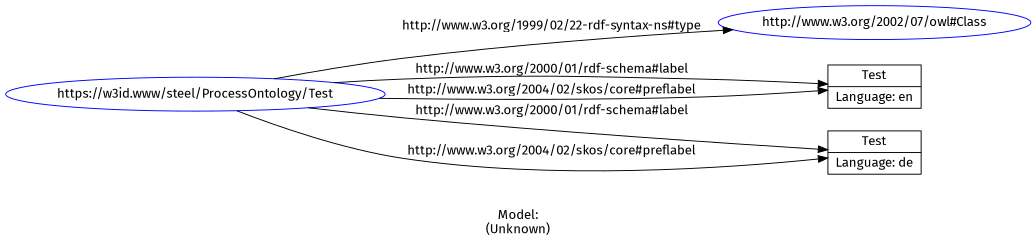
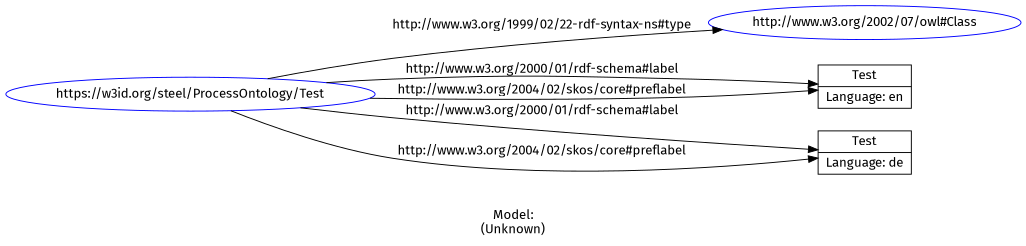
(195, 94) -> (190, 94)
